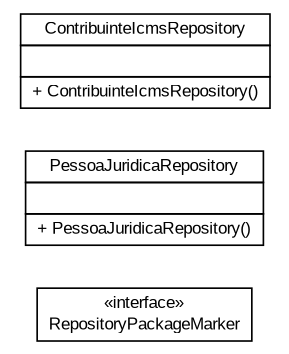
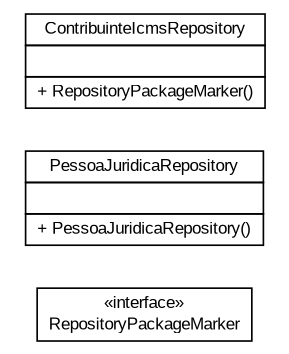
(145, 92) -> (145, 92)
